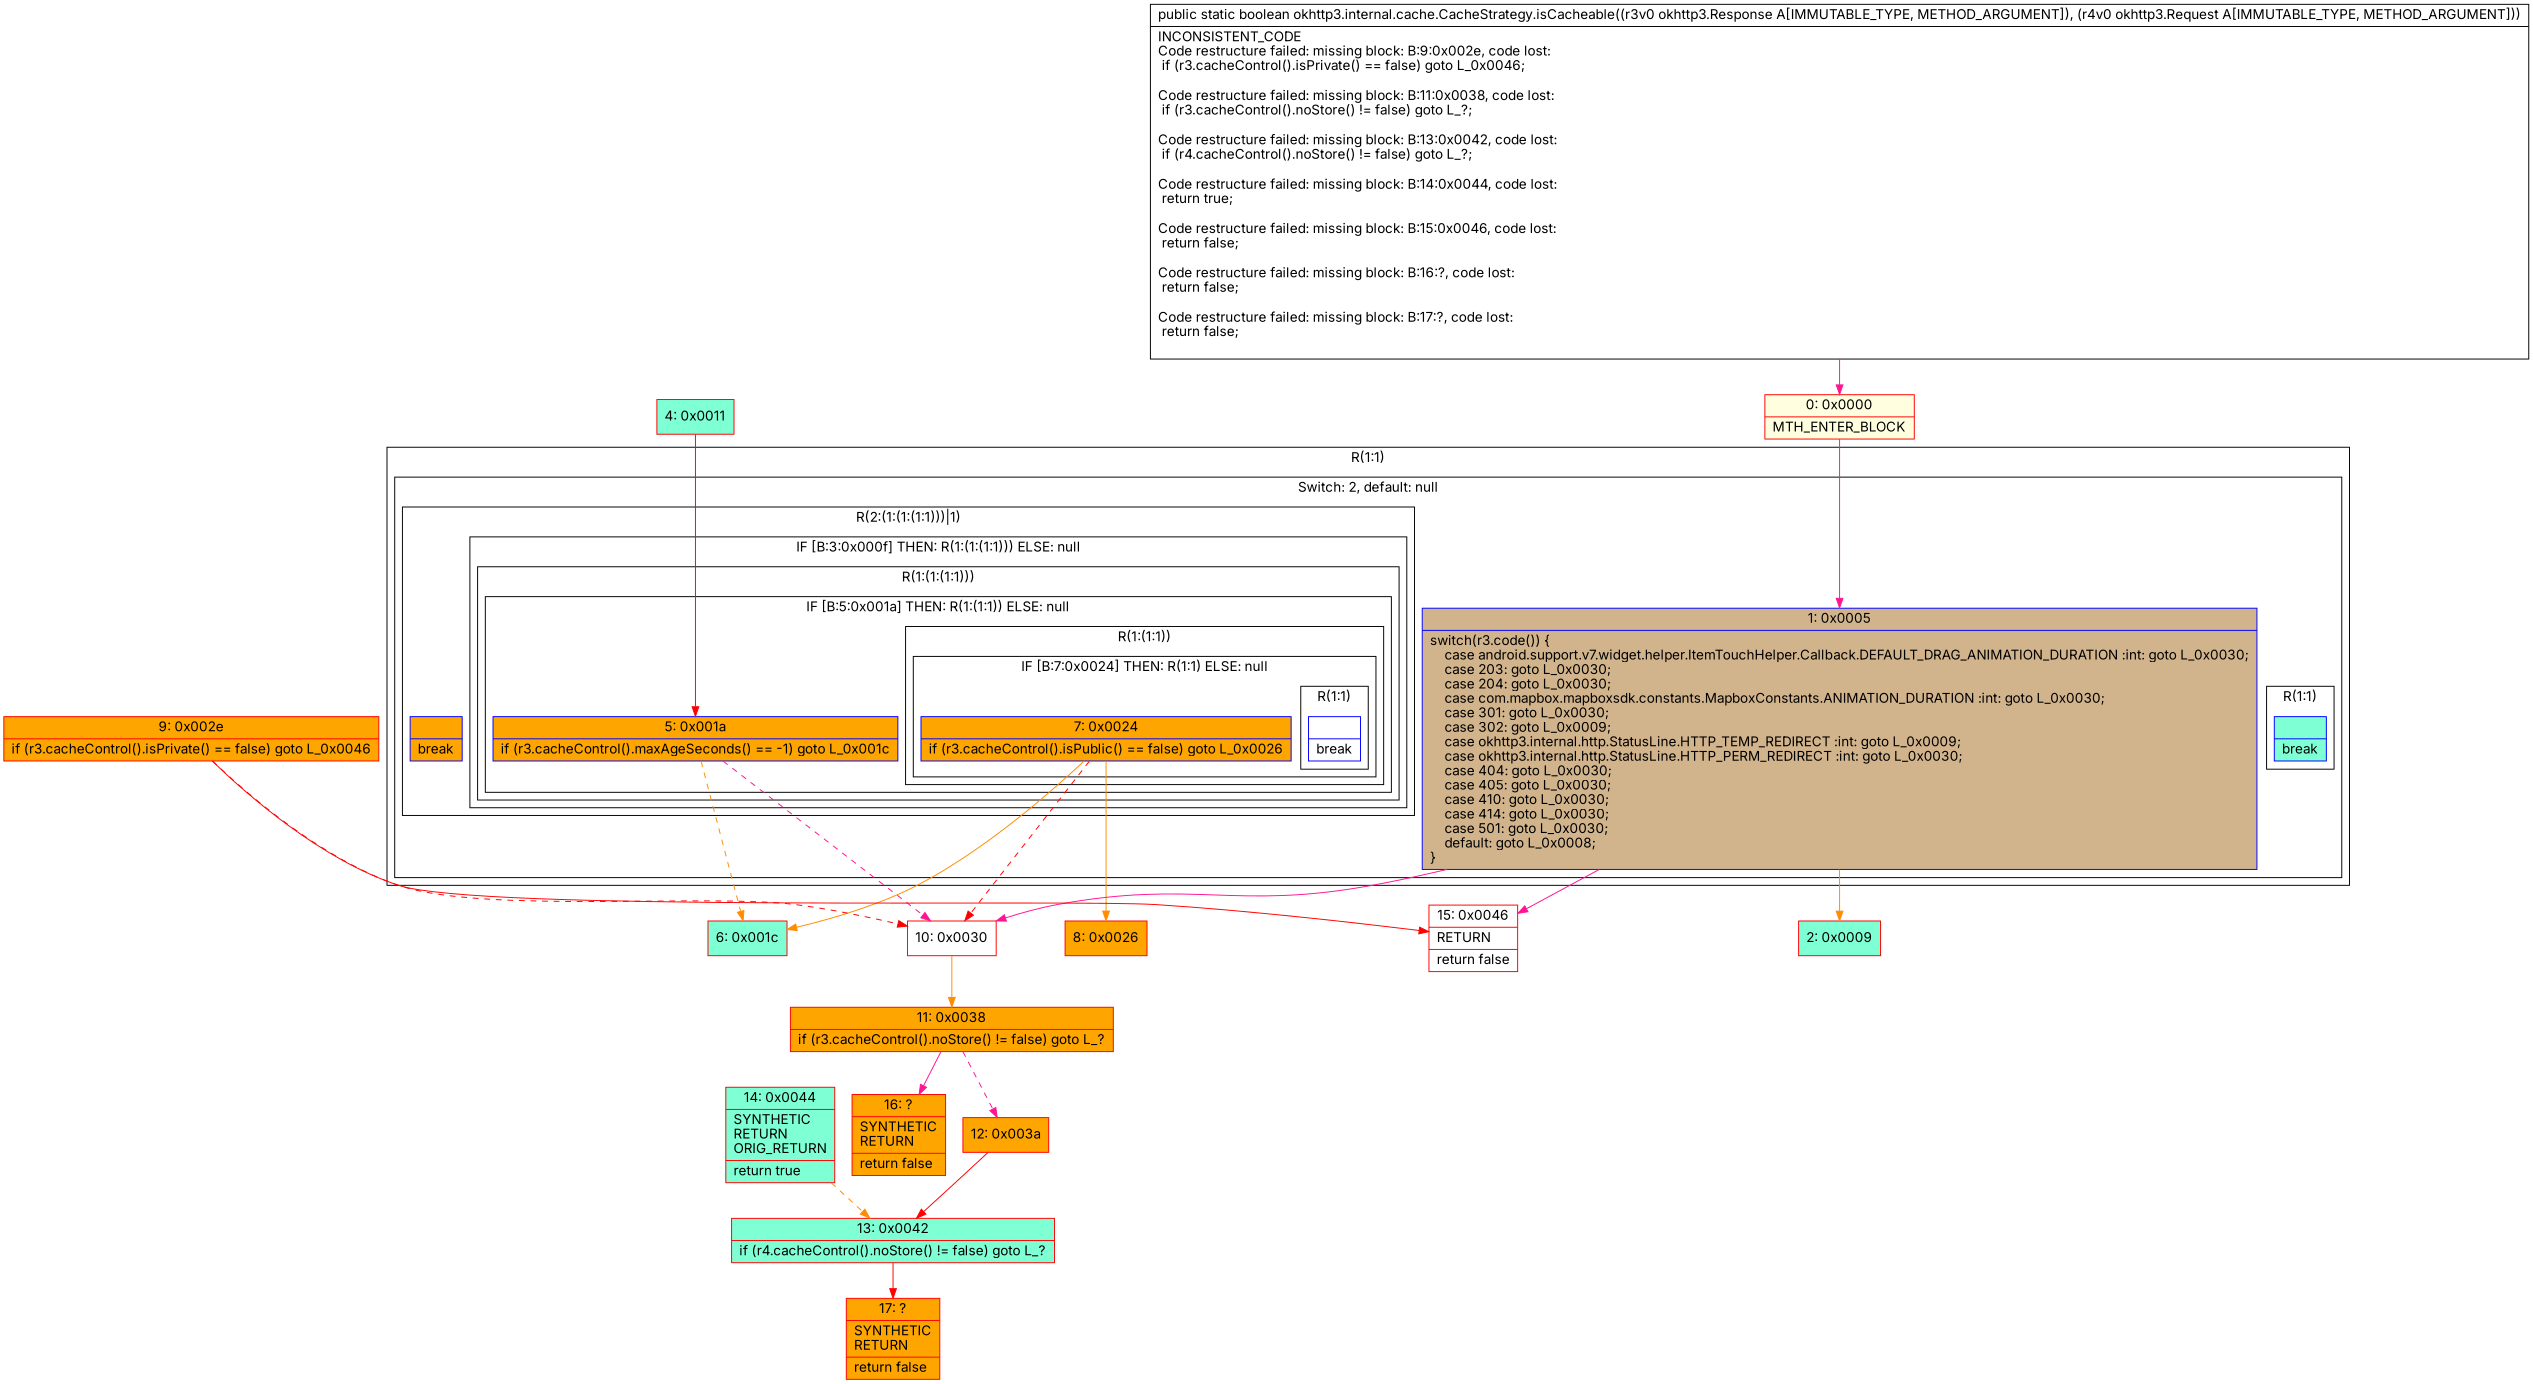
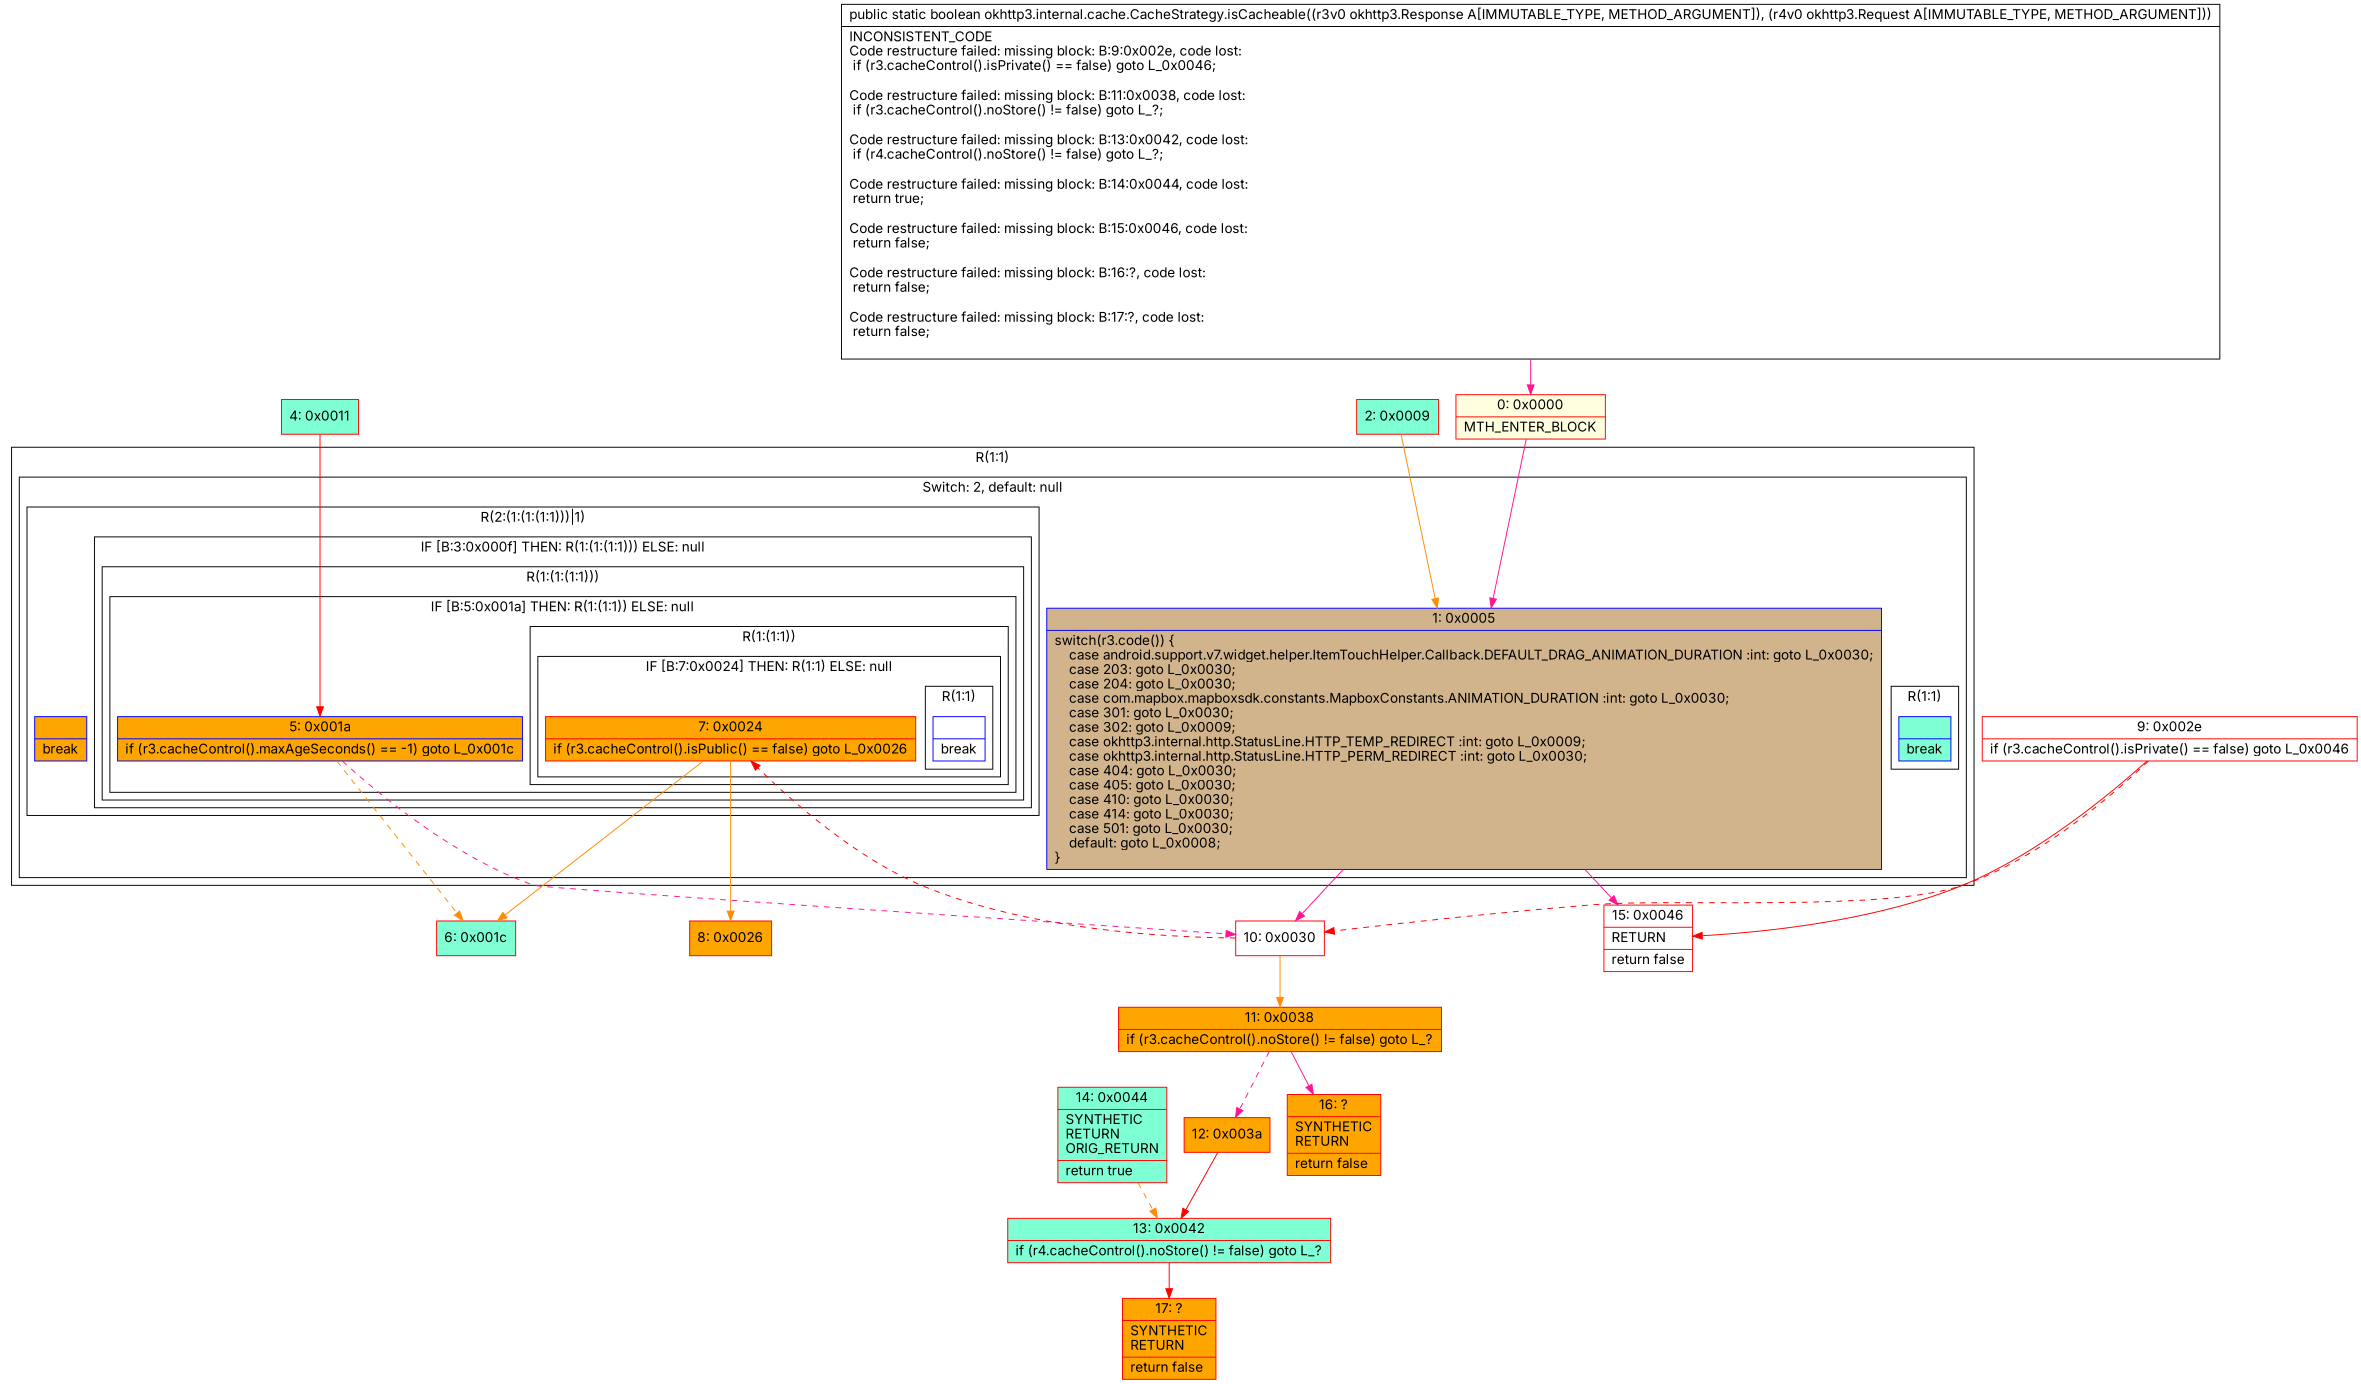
(191, 739) -> (2170, 739)
(1106, 739) -> (731, 739)
(1030, 837) -> (977, 904)
(1840, 891) -> (1418, 517)
